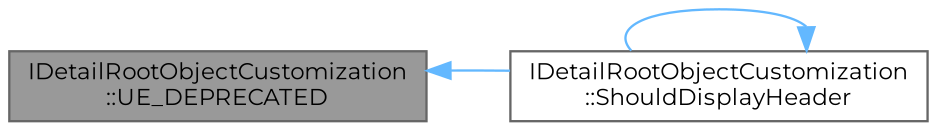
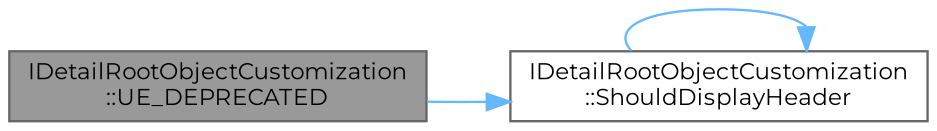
(481, 71) -> (457, 102)
